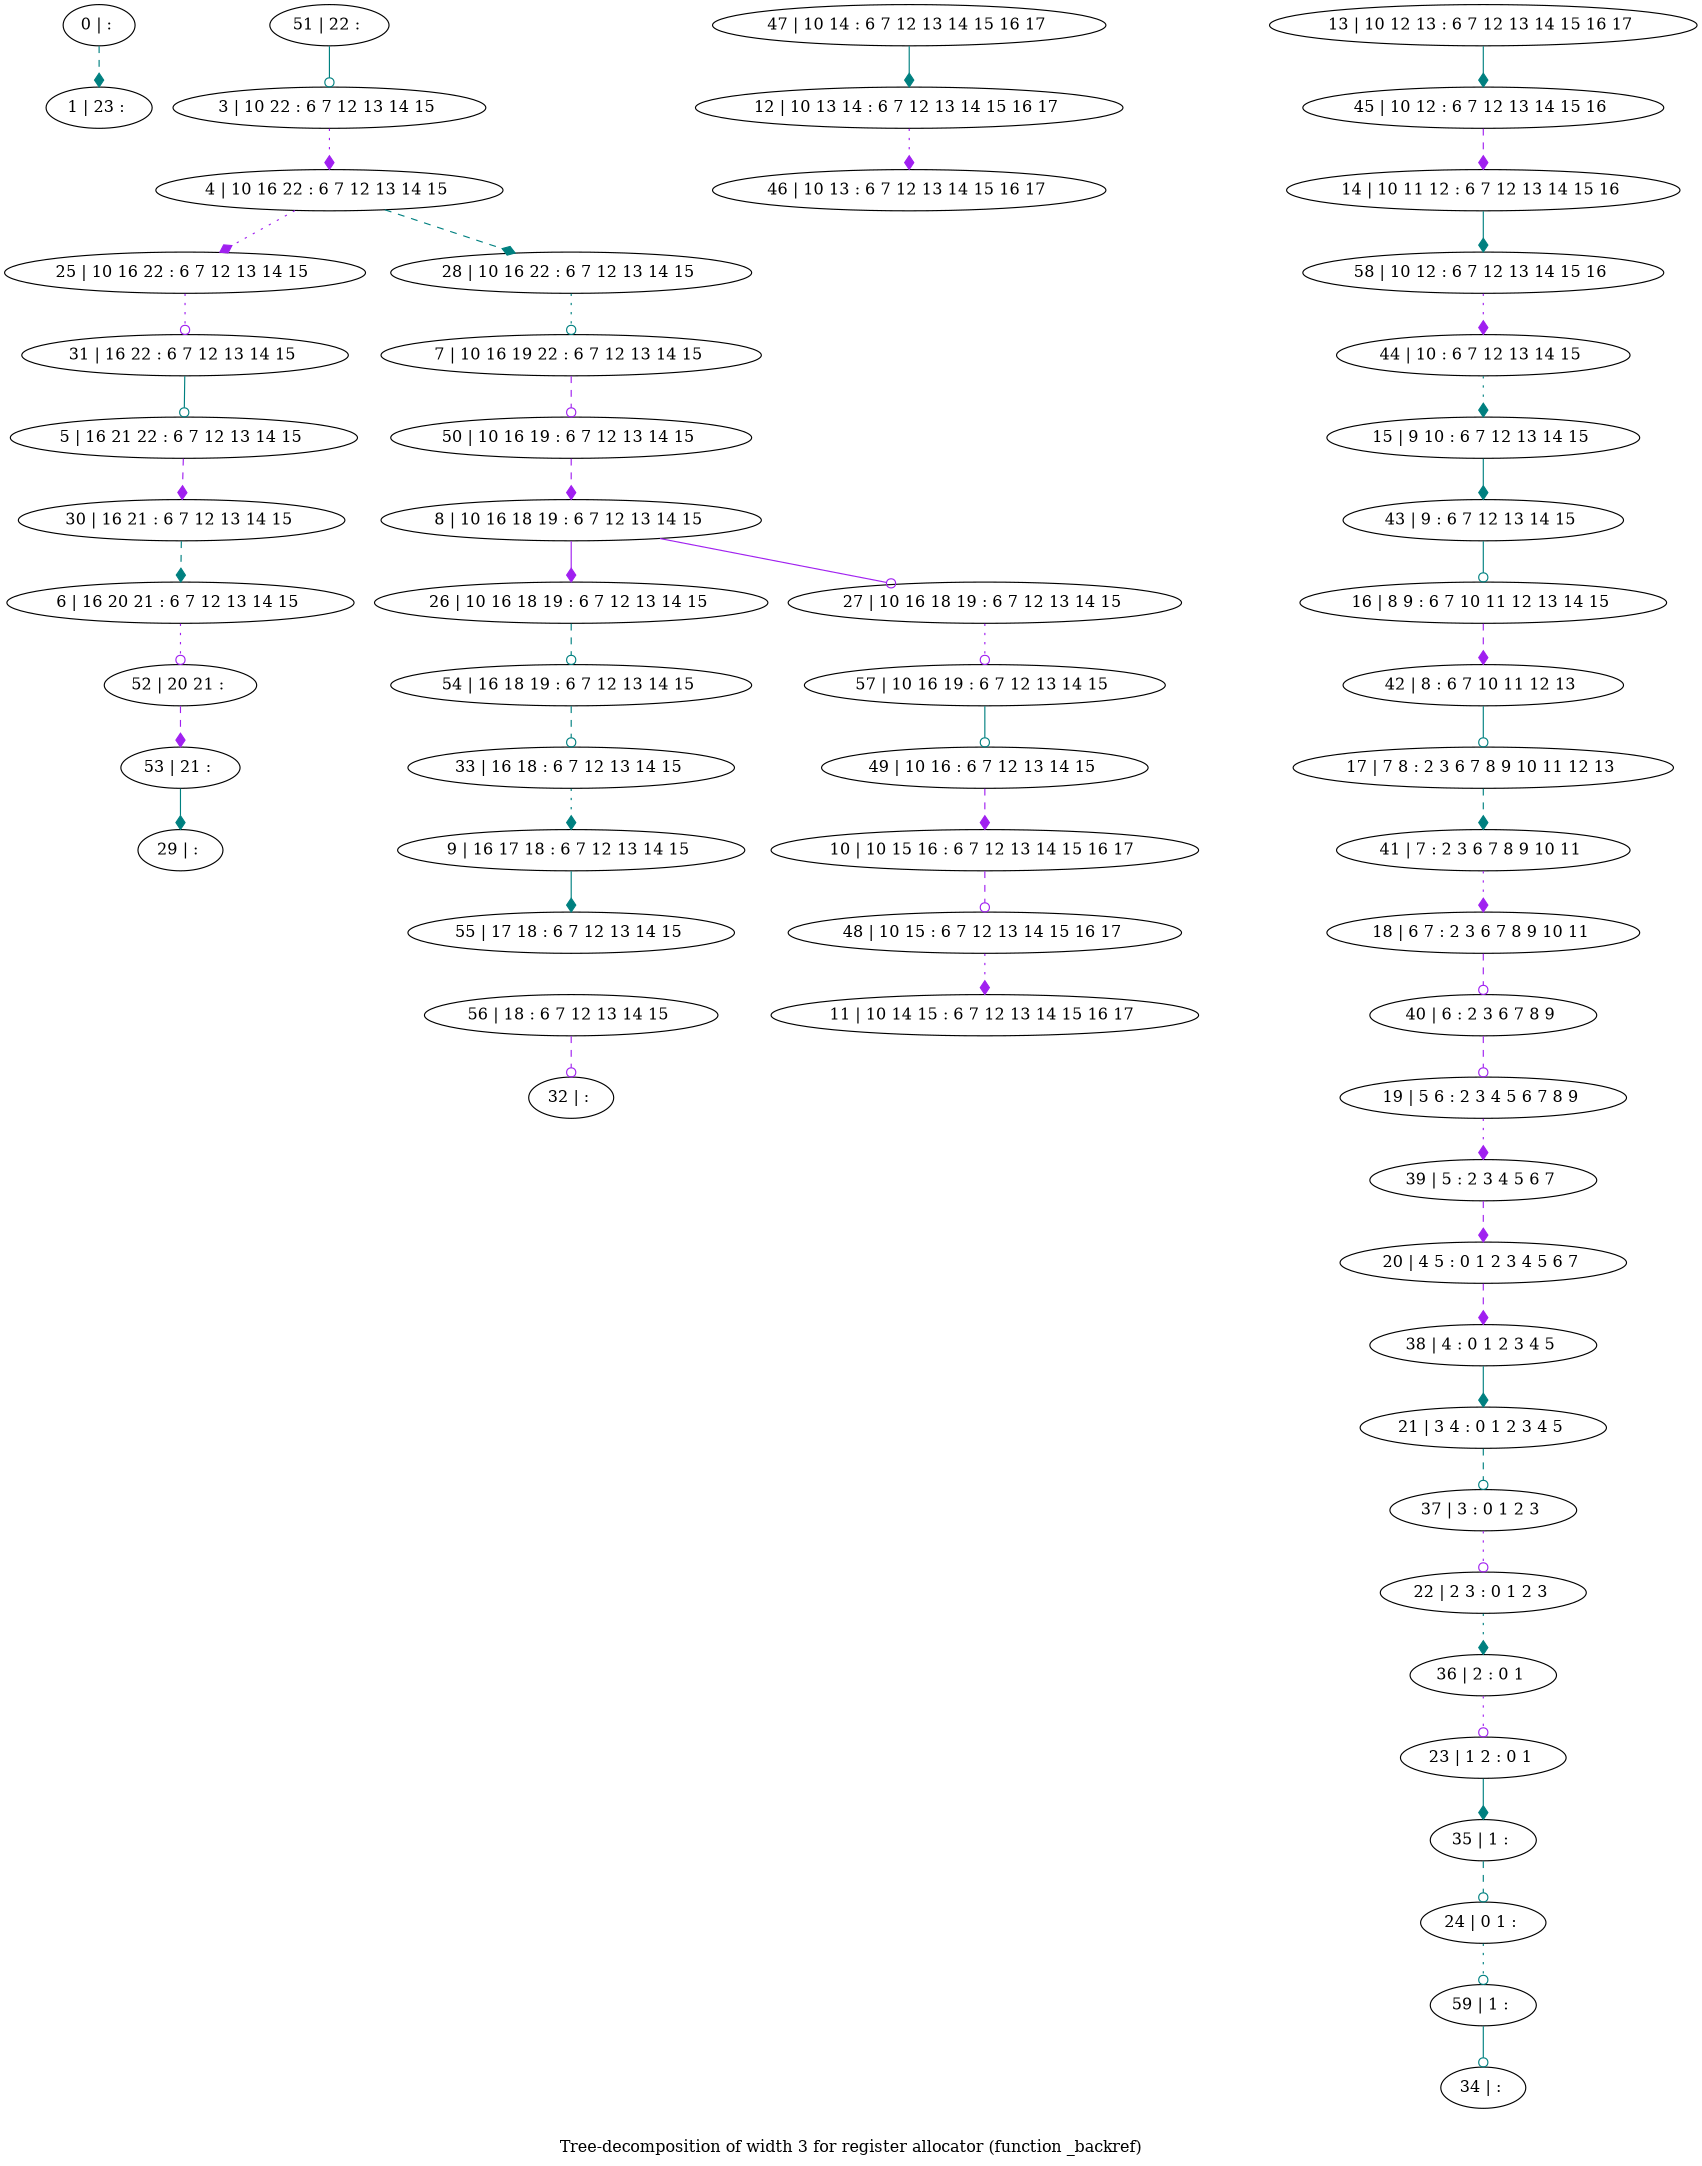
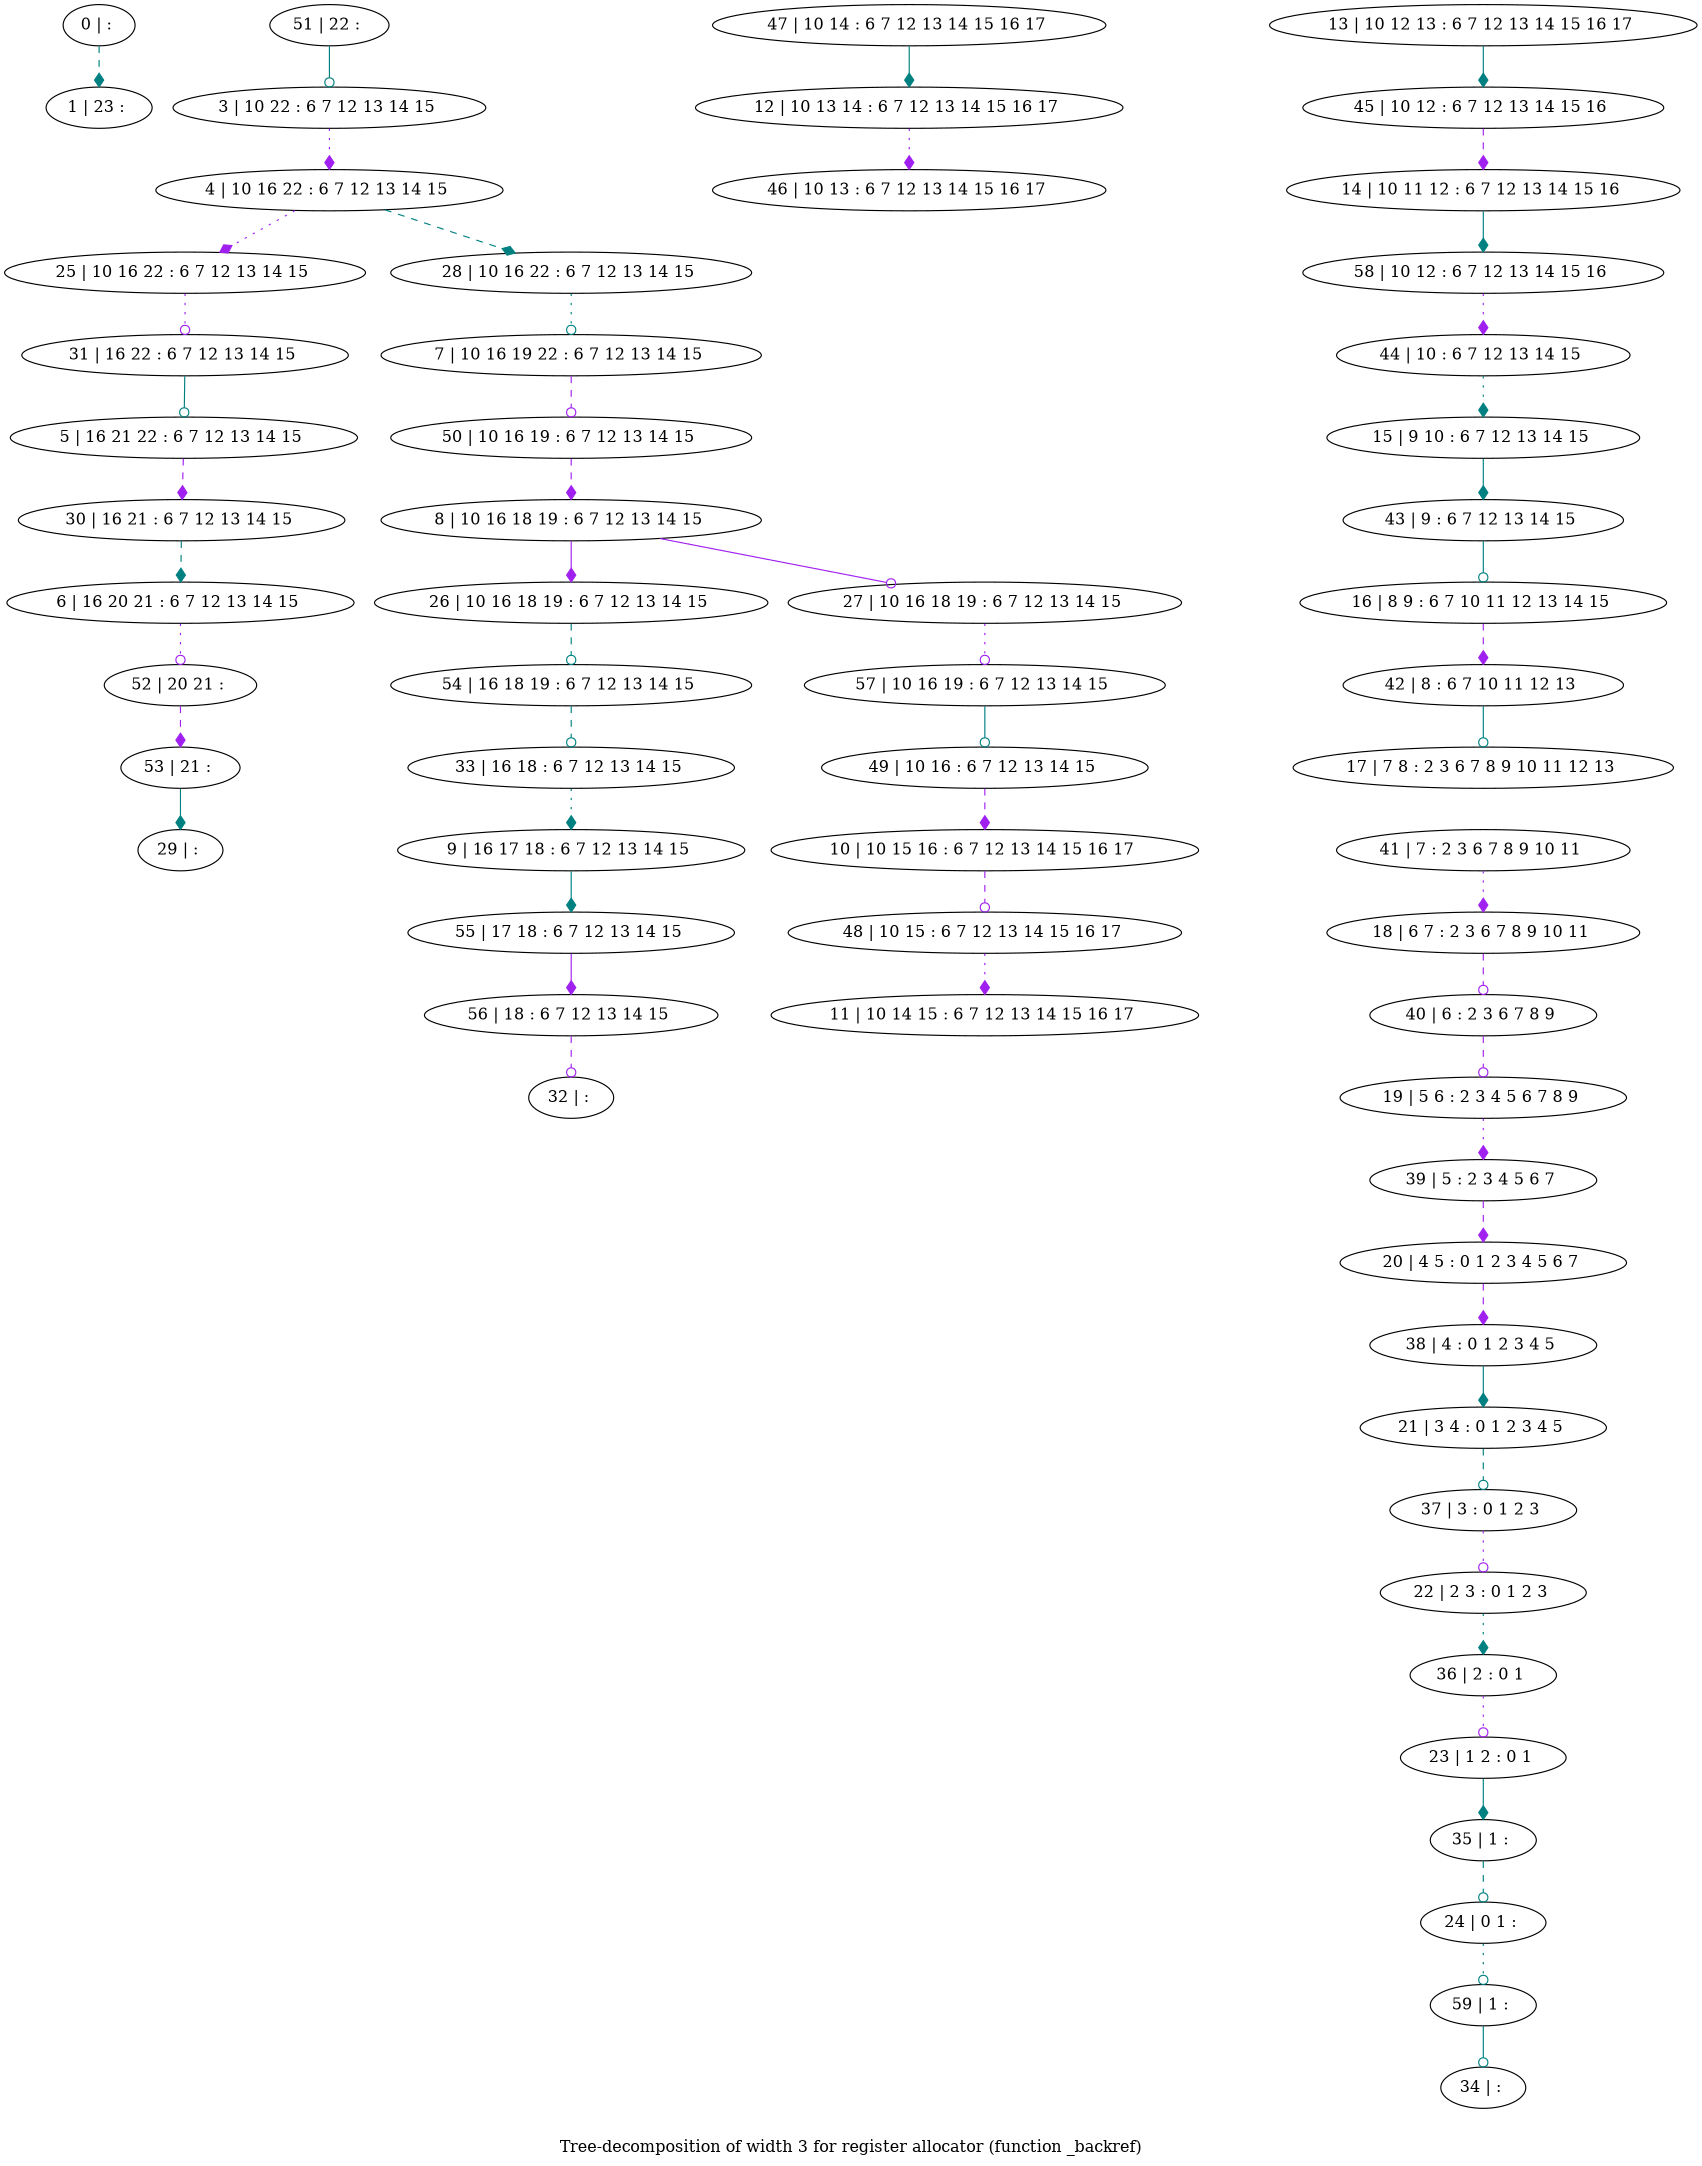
(1483, 802) -> none
none -> (571, 967)
